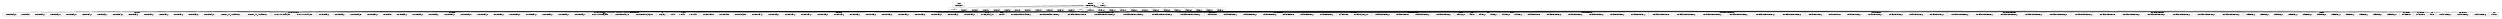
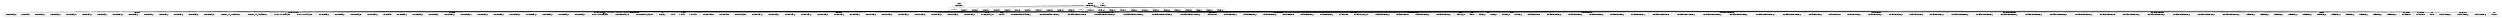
(1686, 15) -> (1686, 15)
